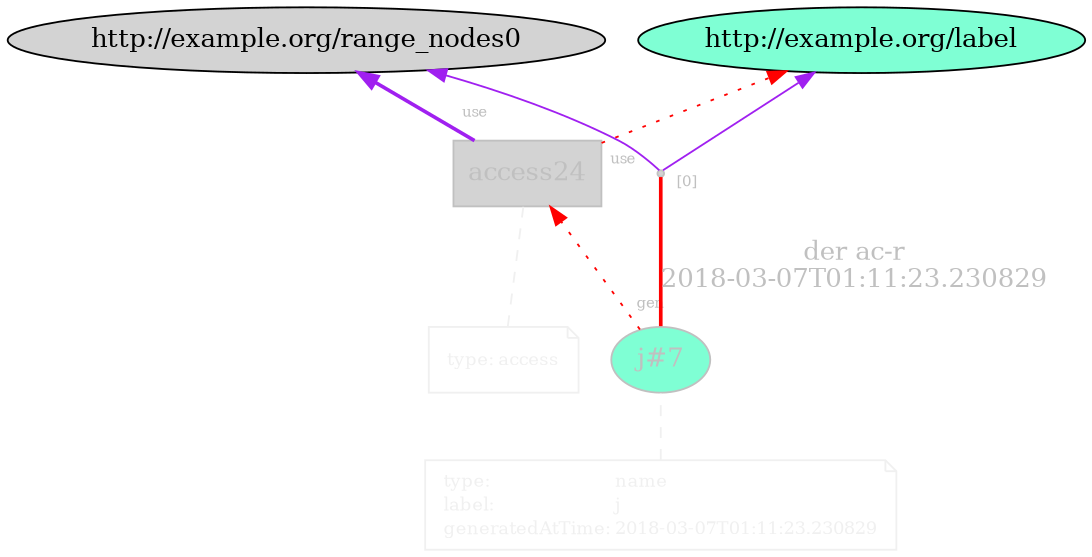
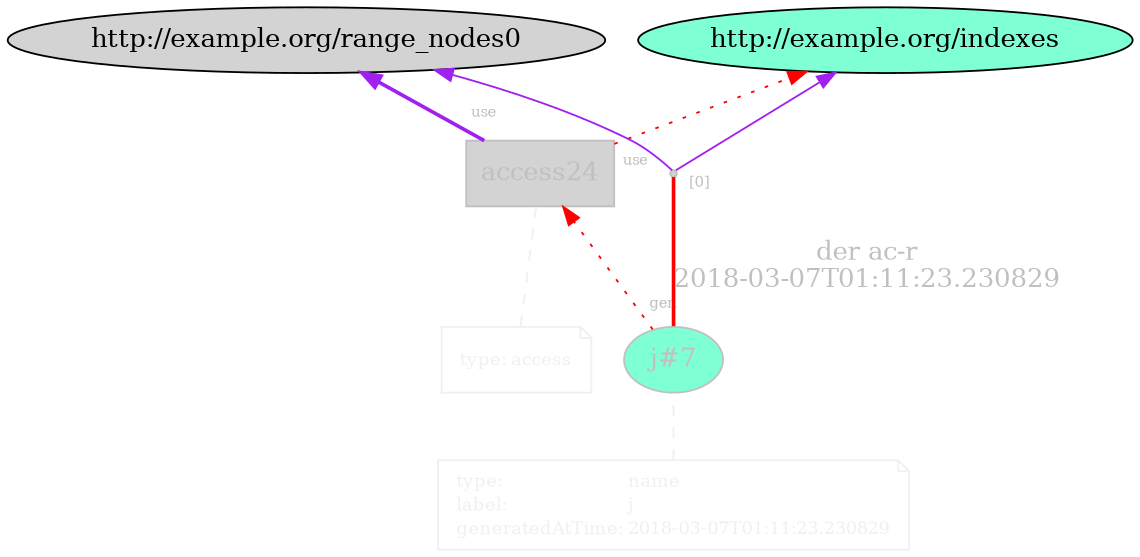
(862, 40) -> (885, 40)
